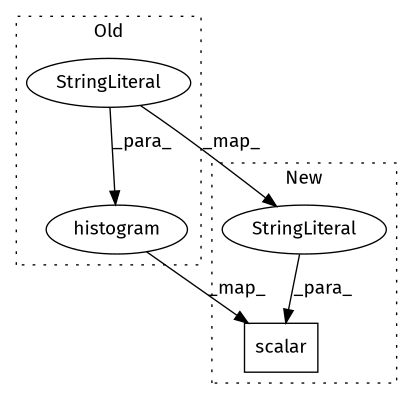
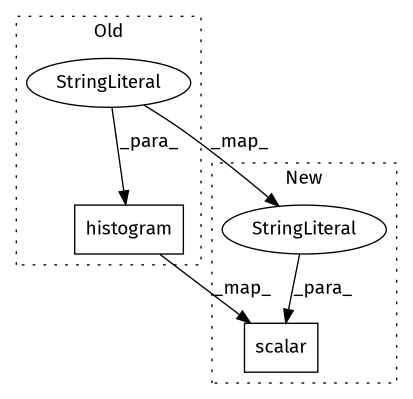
(117, 230) -> (129, 230)
